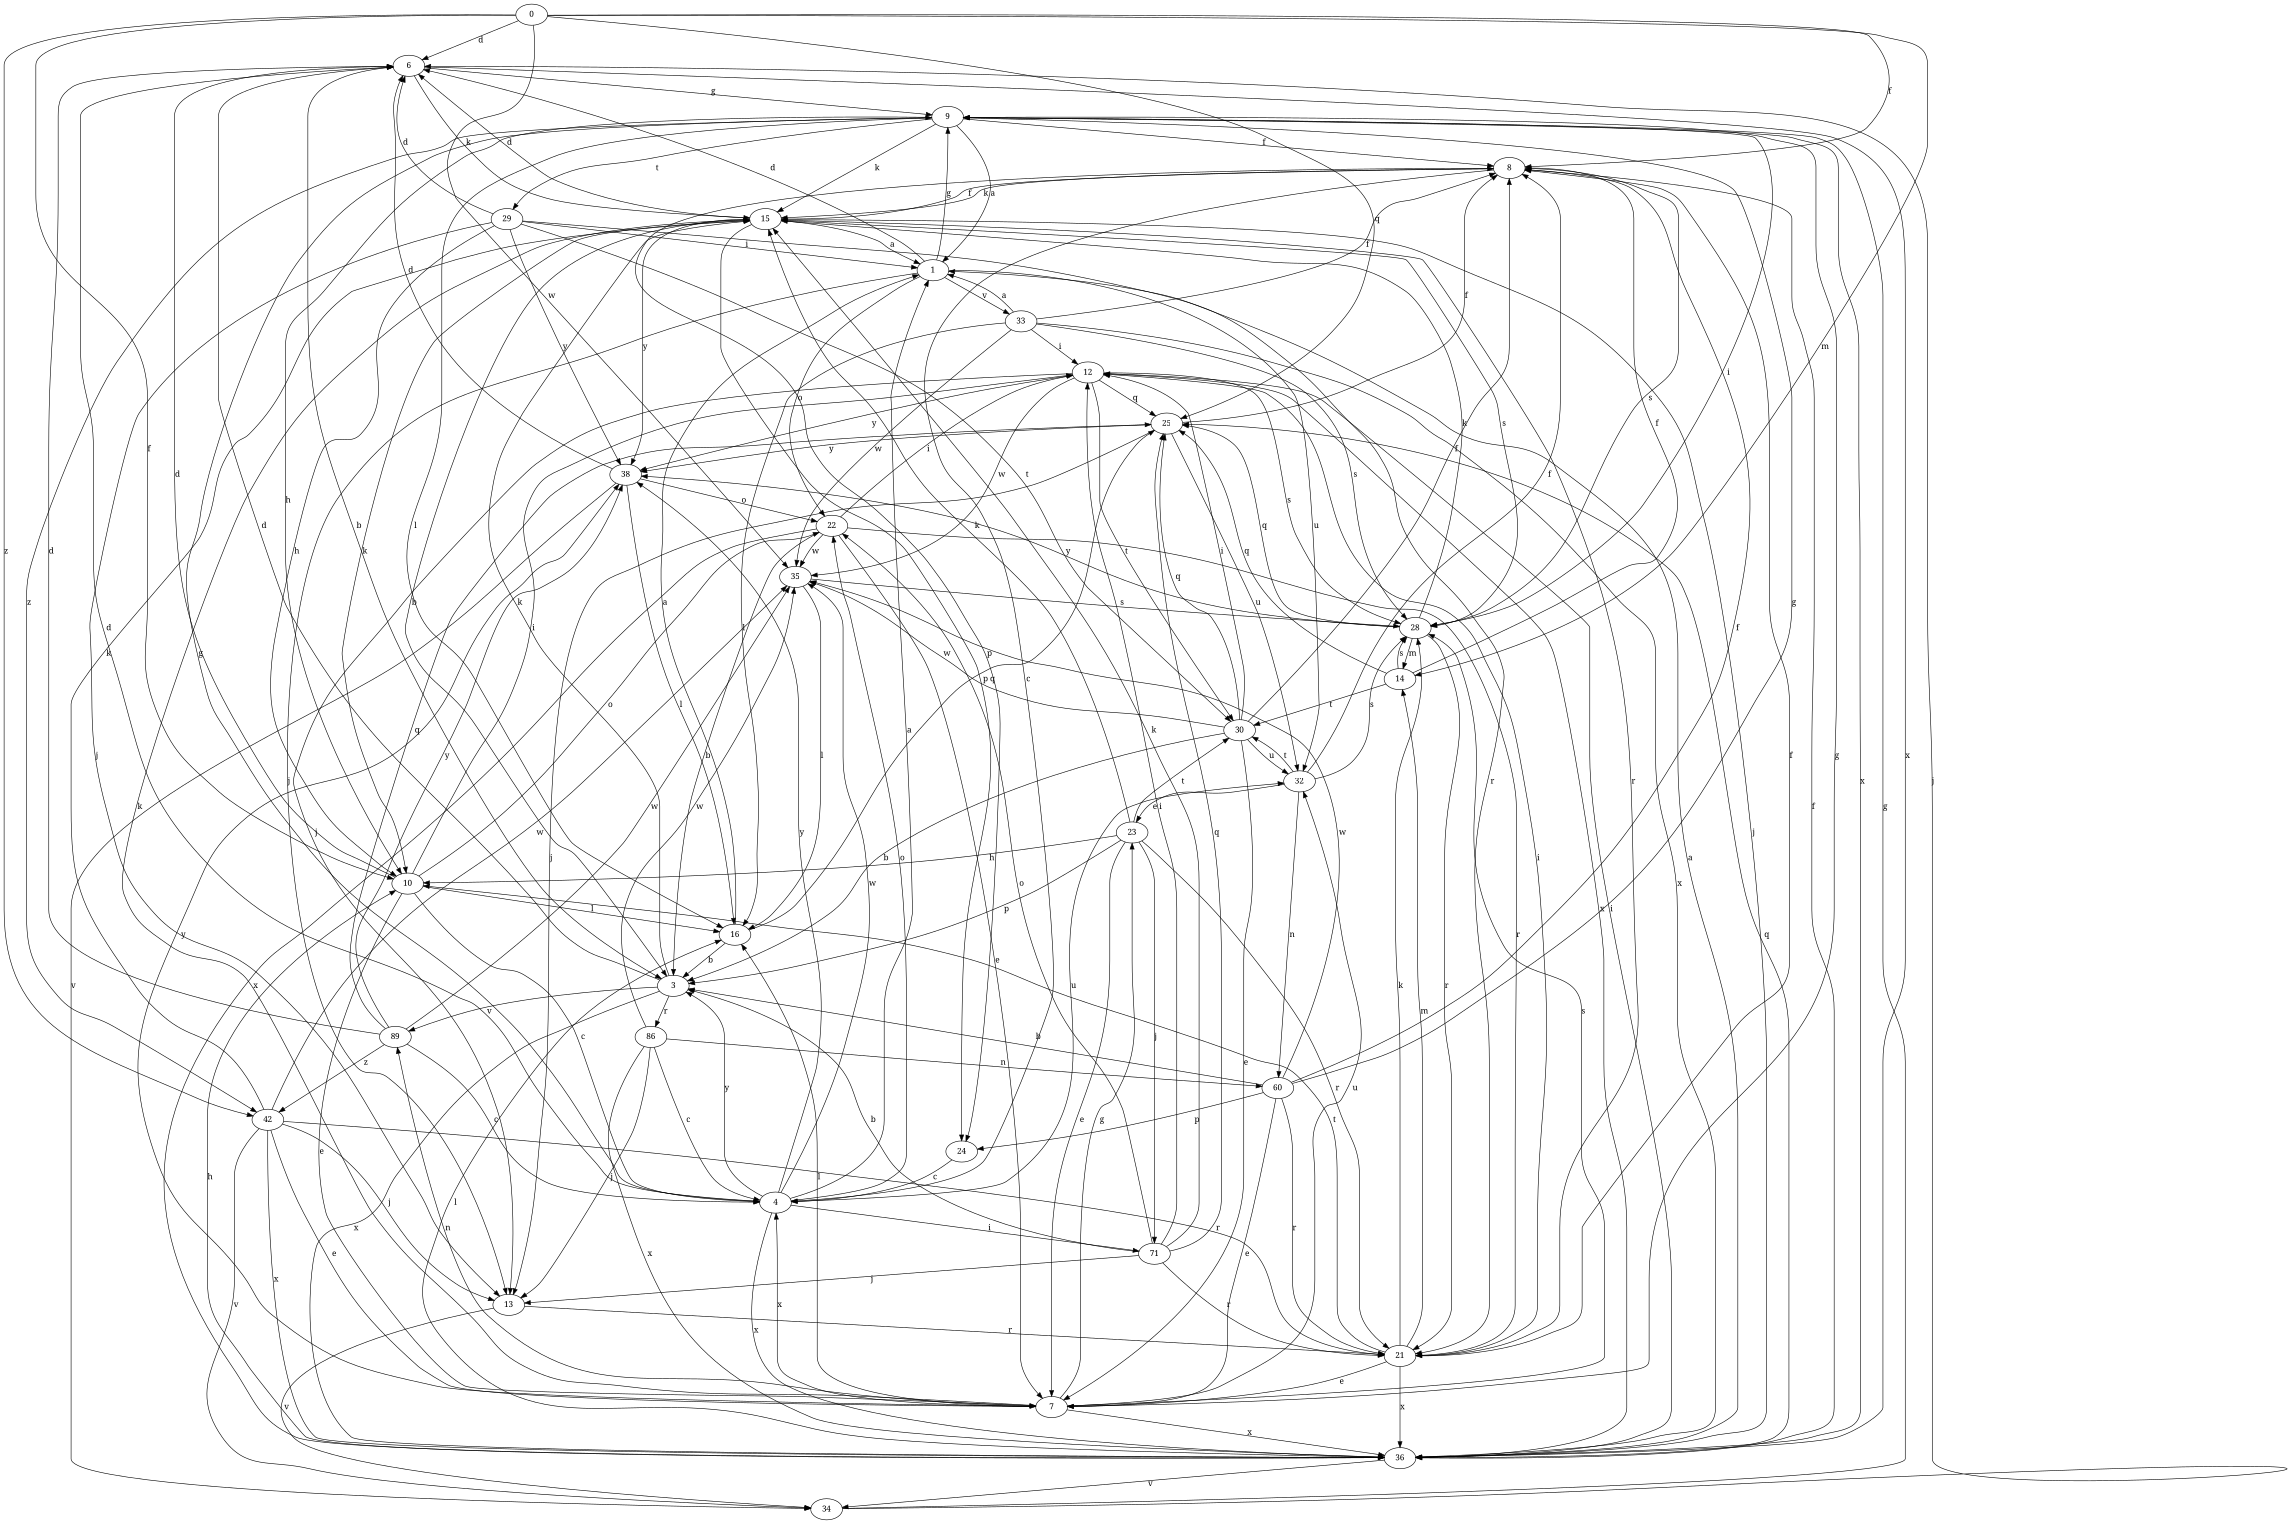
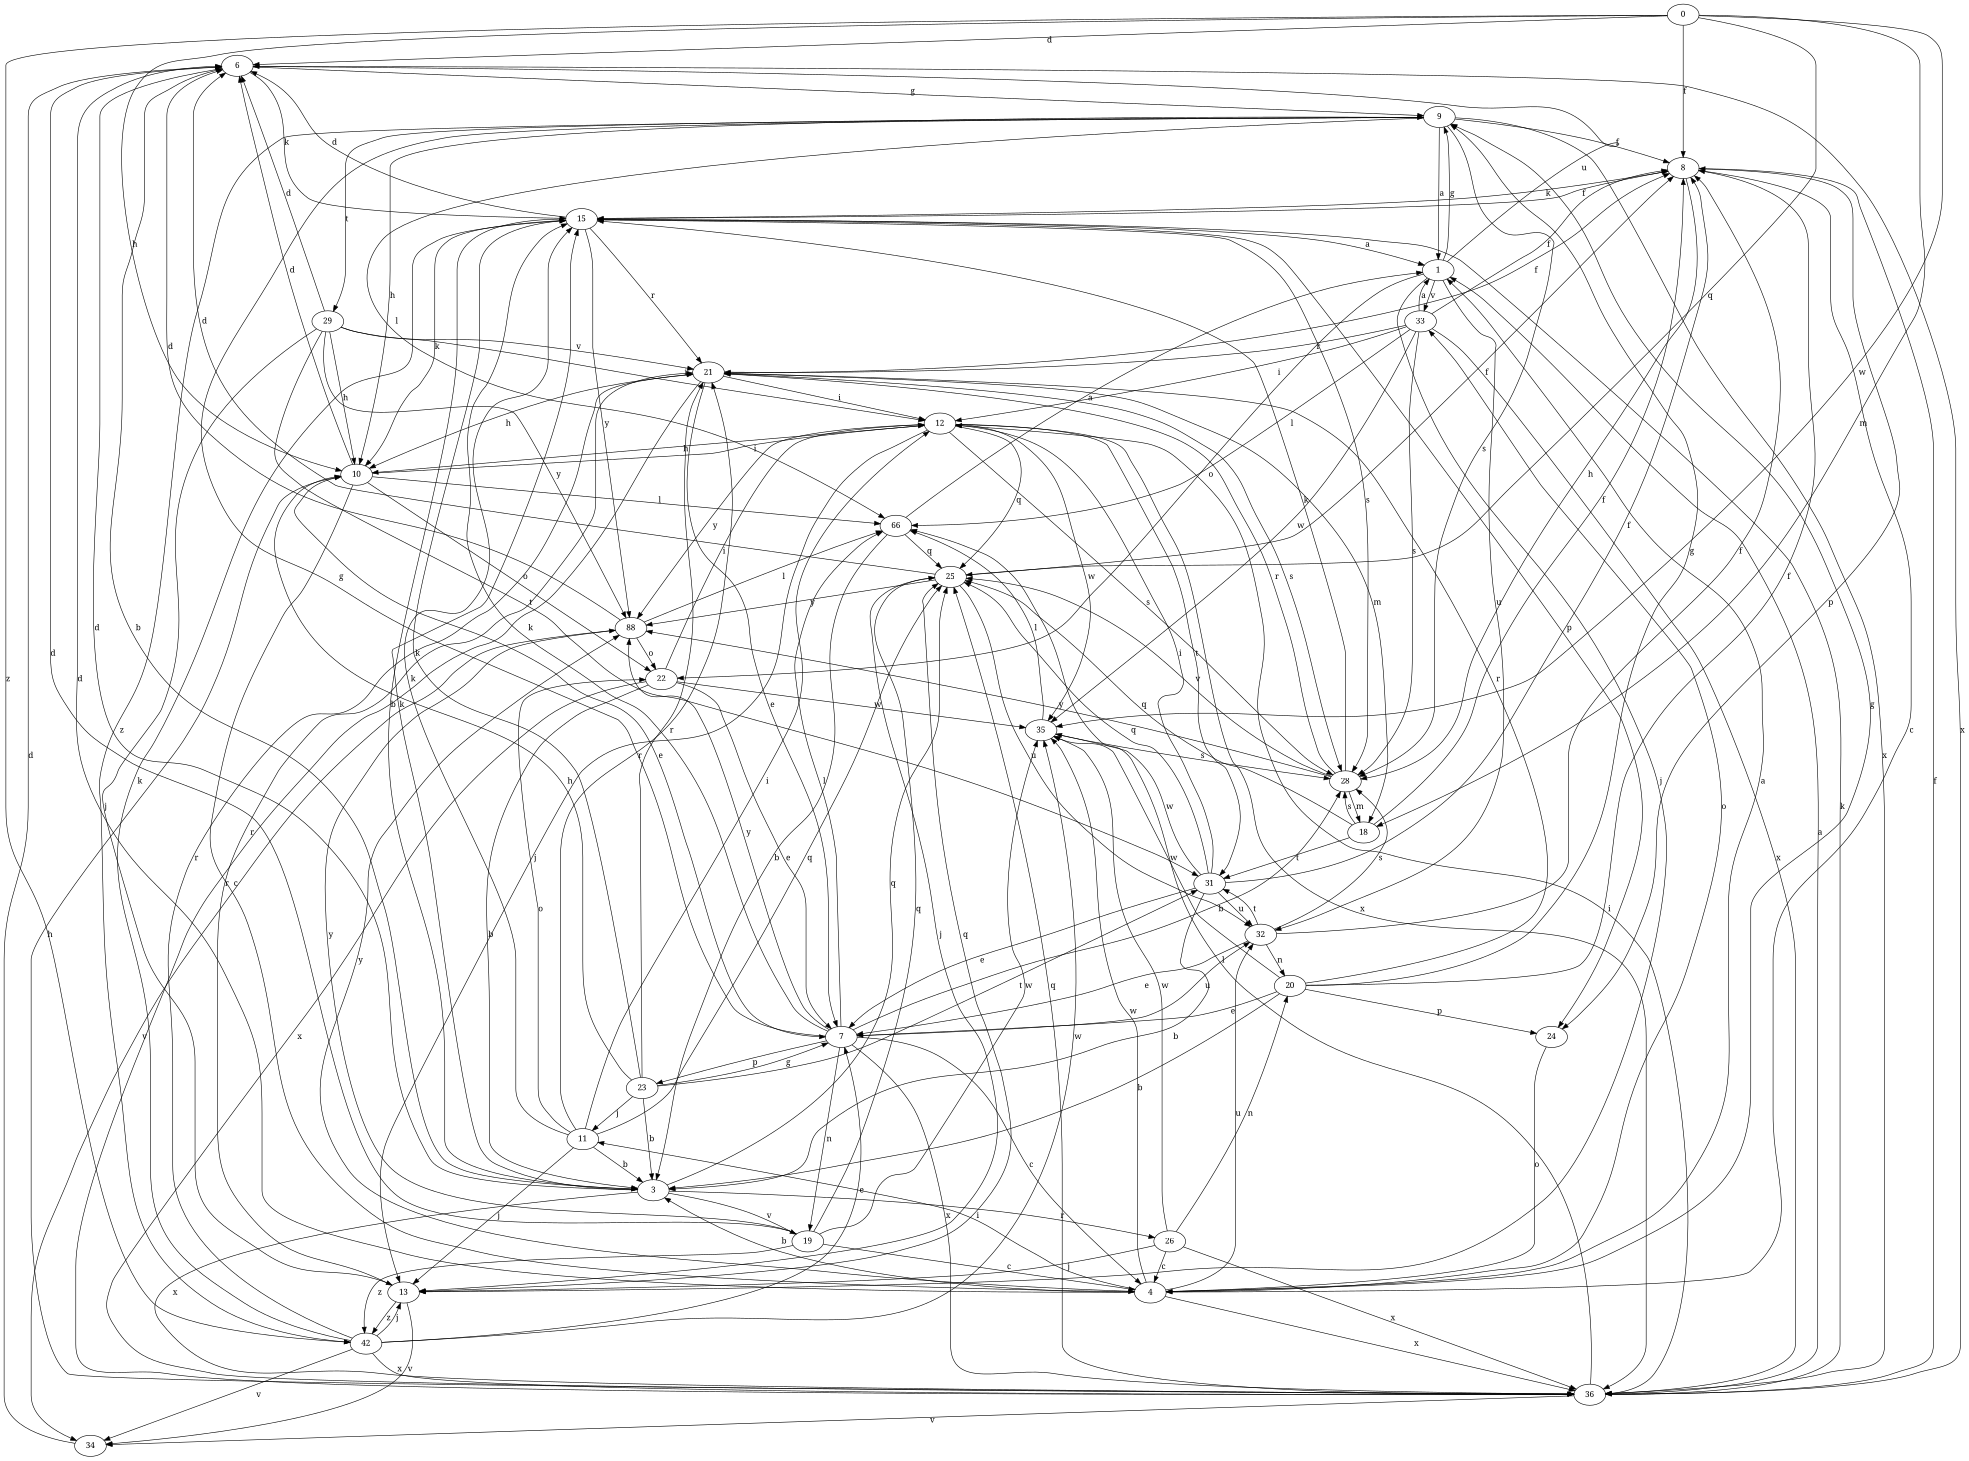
(859, 167) -> none
(773, 168) -> (1584, 168)
(717, 244) -> (630, 374)
(1729, 372) -> (1484, 449)
(1651, 398) -> (1591, 475)
none -> (665, 448)
(149, 449) -> (135, 245)
(626, 475) -> (631, 628)
none -> (400, 497)
(1265, 526) -> (1198, 679)
(1400, 679) -> (1364, 832)
(1494, 713) -> (1070, 365)
(1240, 730) -> (1210, 884)
(1493, 781) -> (579, 347)
(1933, 781) -> (31, 756)
(1219, 793) -> (1059, 999)
(1754, 832) -> (1843, 807)
(1812, 890) -> (1933, 857)
(1883, 898) -> none
(1007, 909) -> (652, 1139)
(904, 911) -> (1689, 961)
(735, 935) -> (896, 526)
none -> (892, 939)
(1401, 986) -> (1292, 577)
(1584, 1011) -> (1221, 909)
(395, 1037) -> (808, 1241)
(651, 1037) -> (1170, 1241)
(727, 1088) -> (784, 1241)
(1278, 1088) -> (1290, 986)
(1082, 1120) -> (788, 1062)
(1102, 1120) -> (755, 1062)
(1335, 1120) -> (509, 424)
(935, 1177) -> (1537, 1165)
none -> (999, 1180)
(1154, 1254) -> (583, 1139)
(780, 1305) -> (1031, 1165)
none -> (386, 1315)
(1403, 1407) -> (227, 884)
